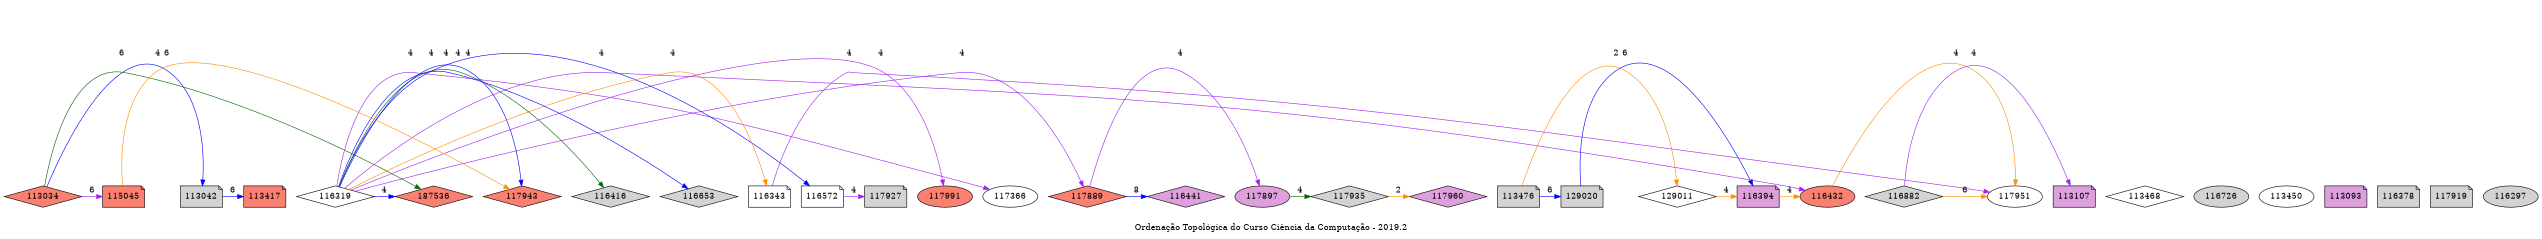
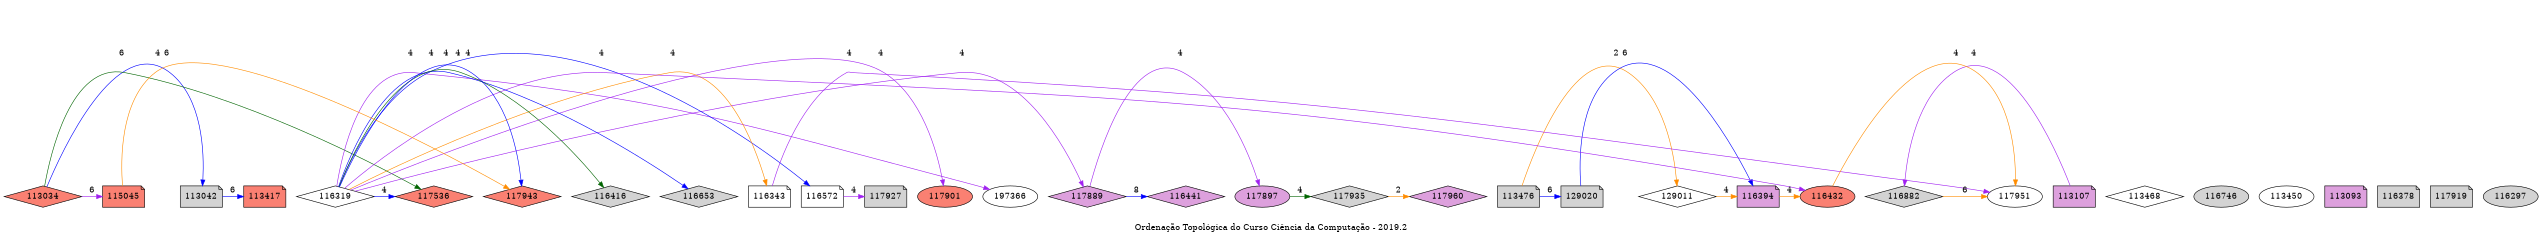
(1977, 66) -> (1983, 68)
(434, 197) -> (434, 197)
(945, 197) -> (945, 197)
(1010, 197) -> (1010, 197)
(1087, 197) -> (1087, 197)
(2221, 197) -> (2221, 197)
